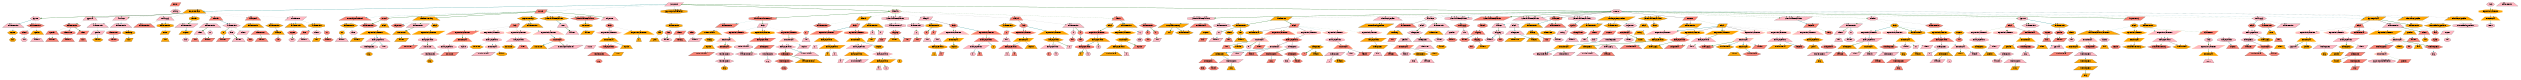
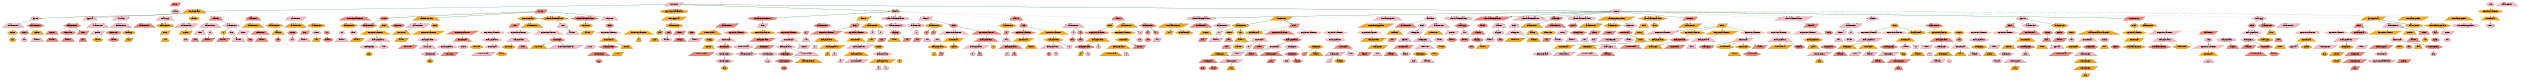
none -> (674, 19)
(342, 33) -> (342, 33)
